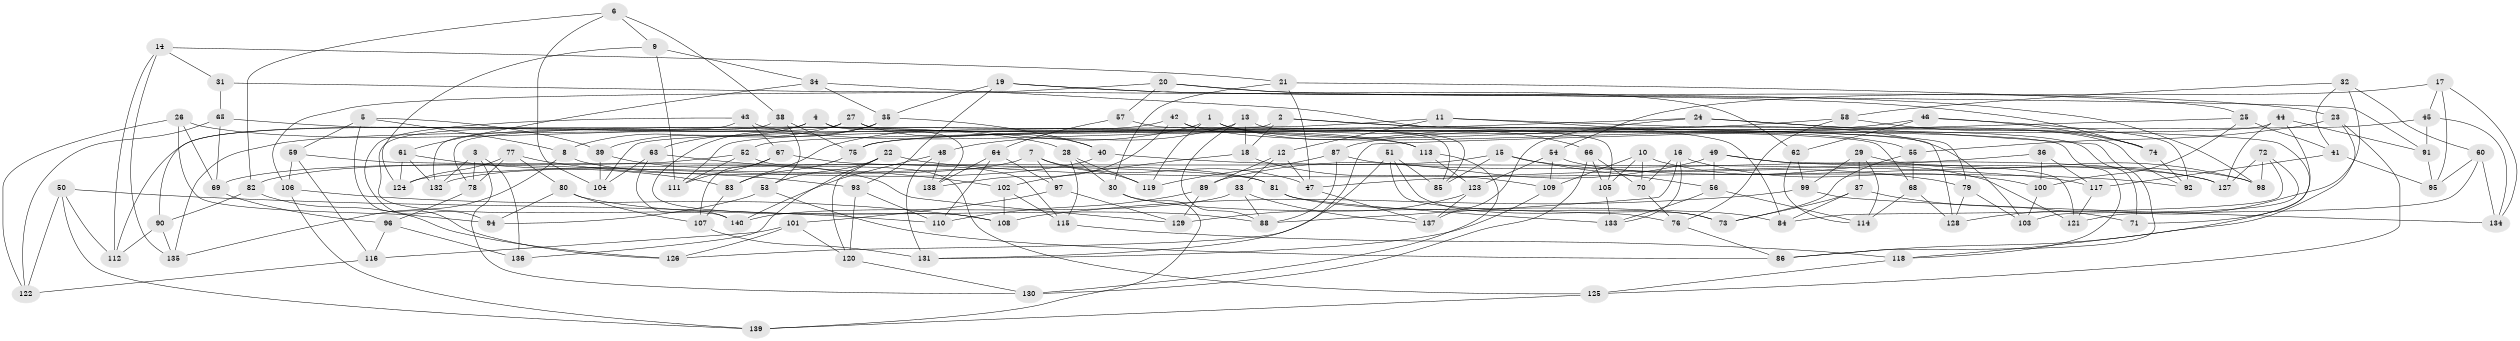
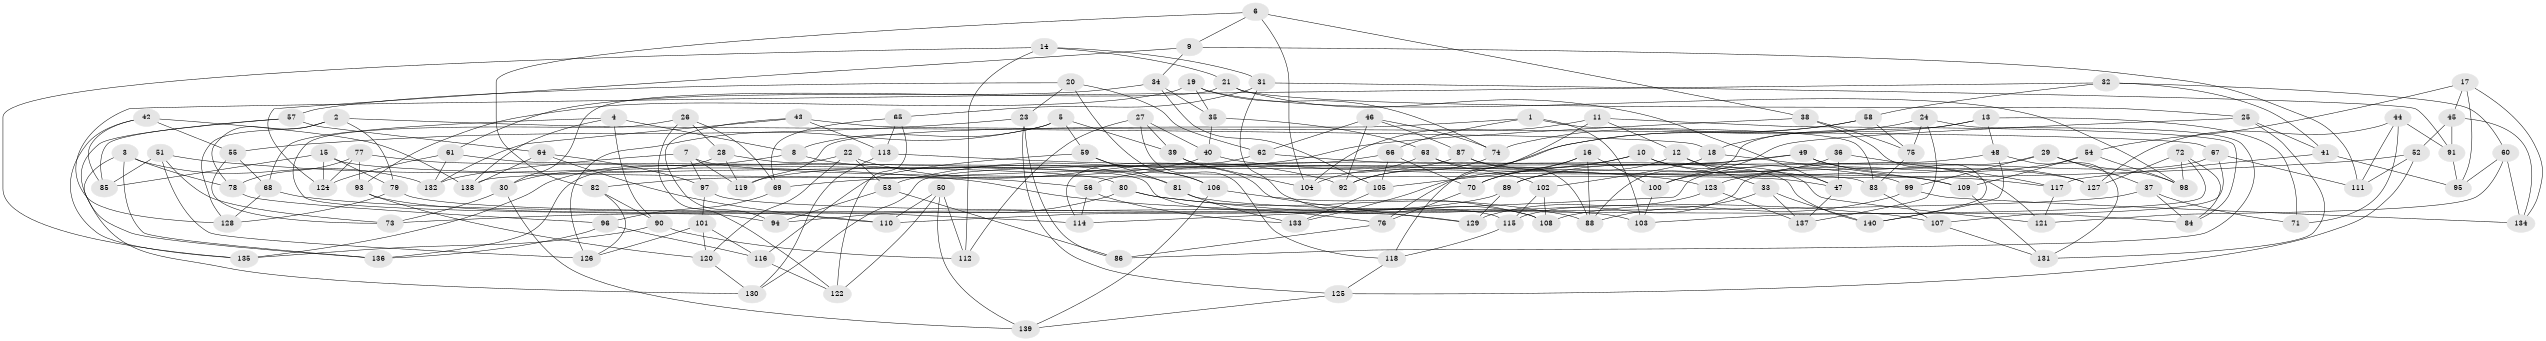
(681, 206) -> (1282, 193)
none -> (113, 225)
